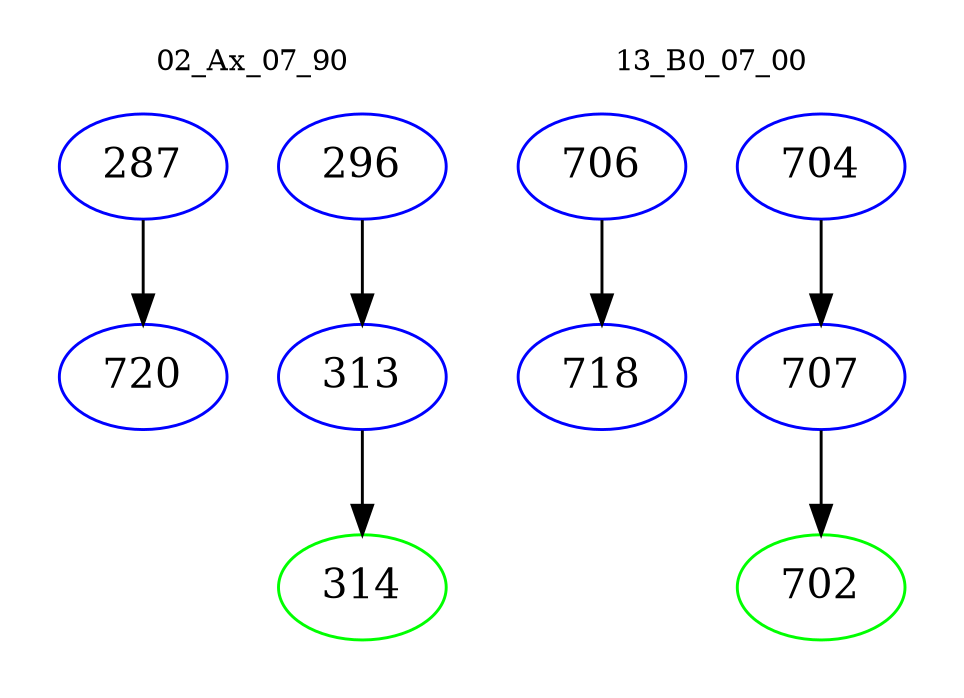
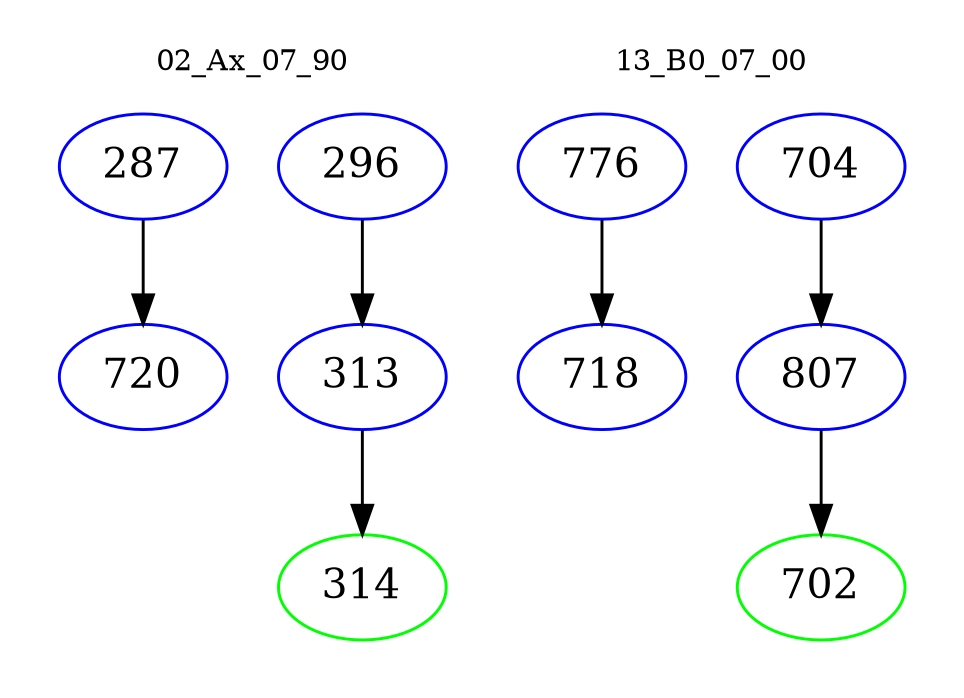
(602, 167) -> (602, 167)
(821, 377) -> (821, 377)
